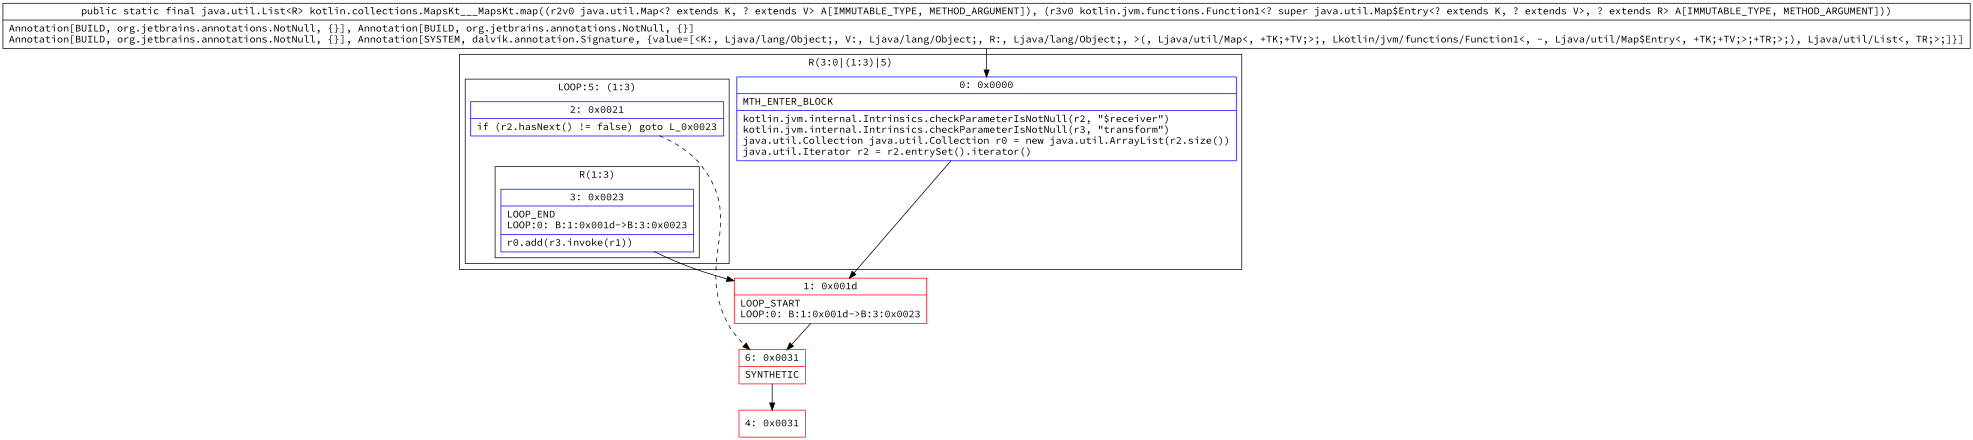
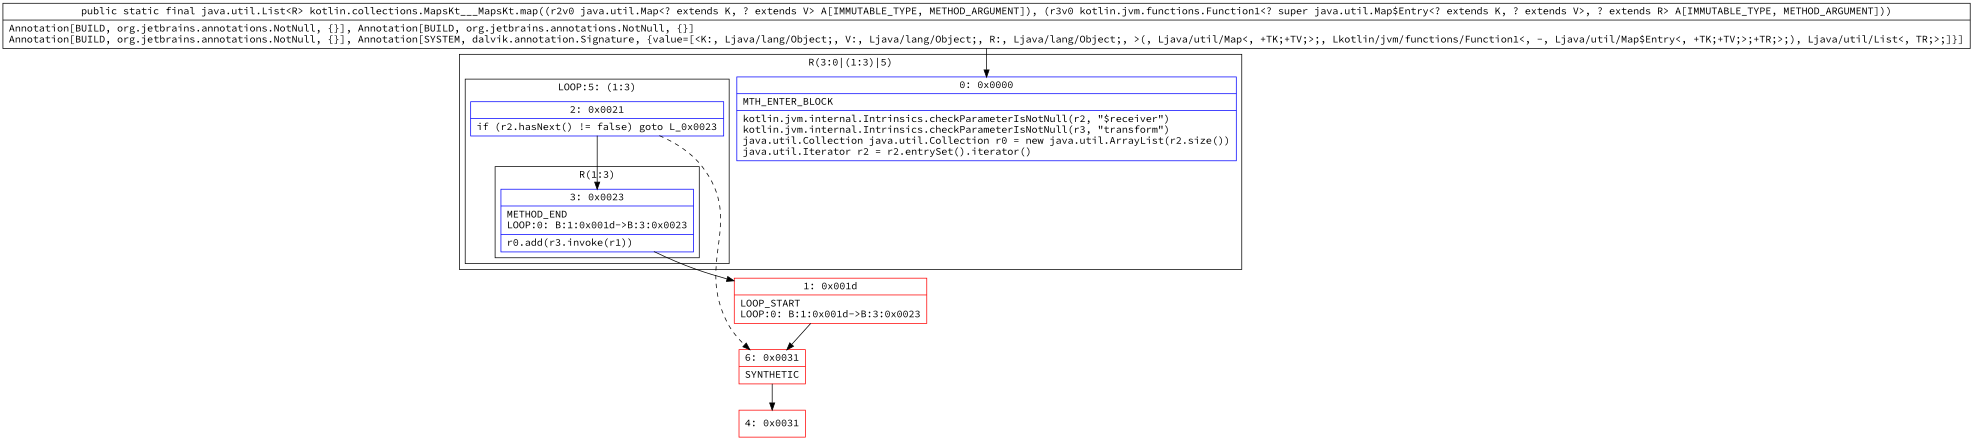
none -> (597, 159)
(531, 214) -> (537, 214)
(903, 217) -> none
